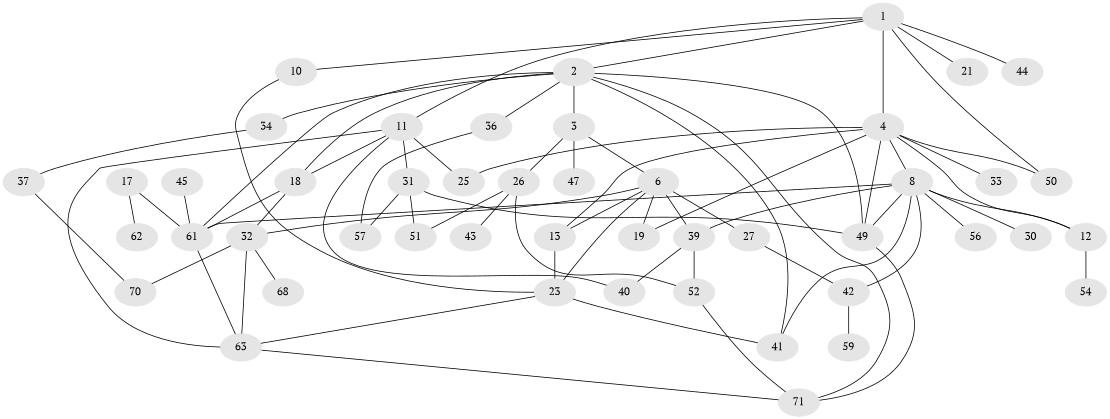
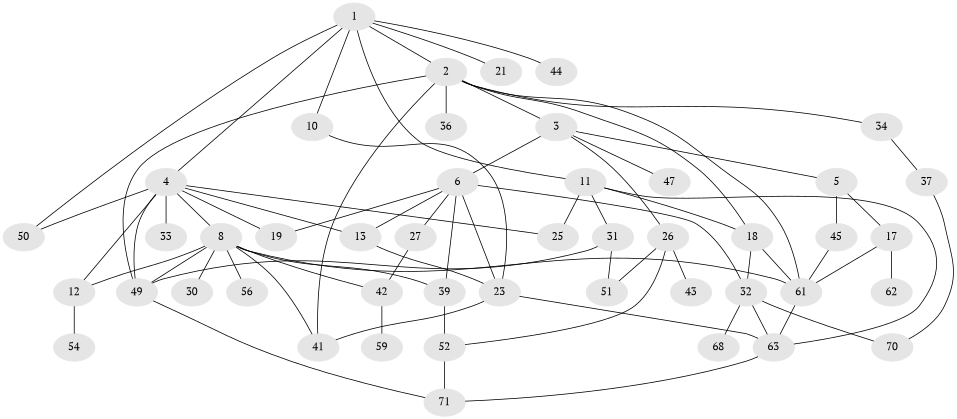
none -> (836, 182)
(800, 217) -> none
(360, 237) -> none
(624, 292) -> none
